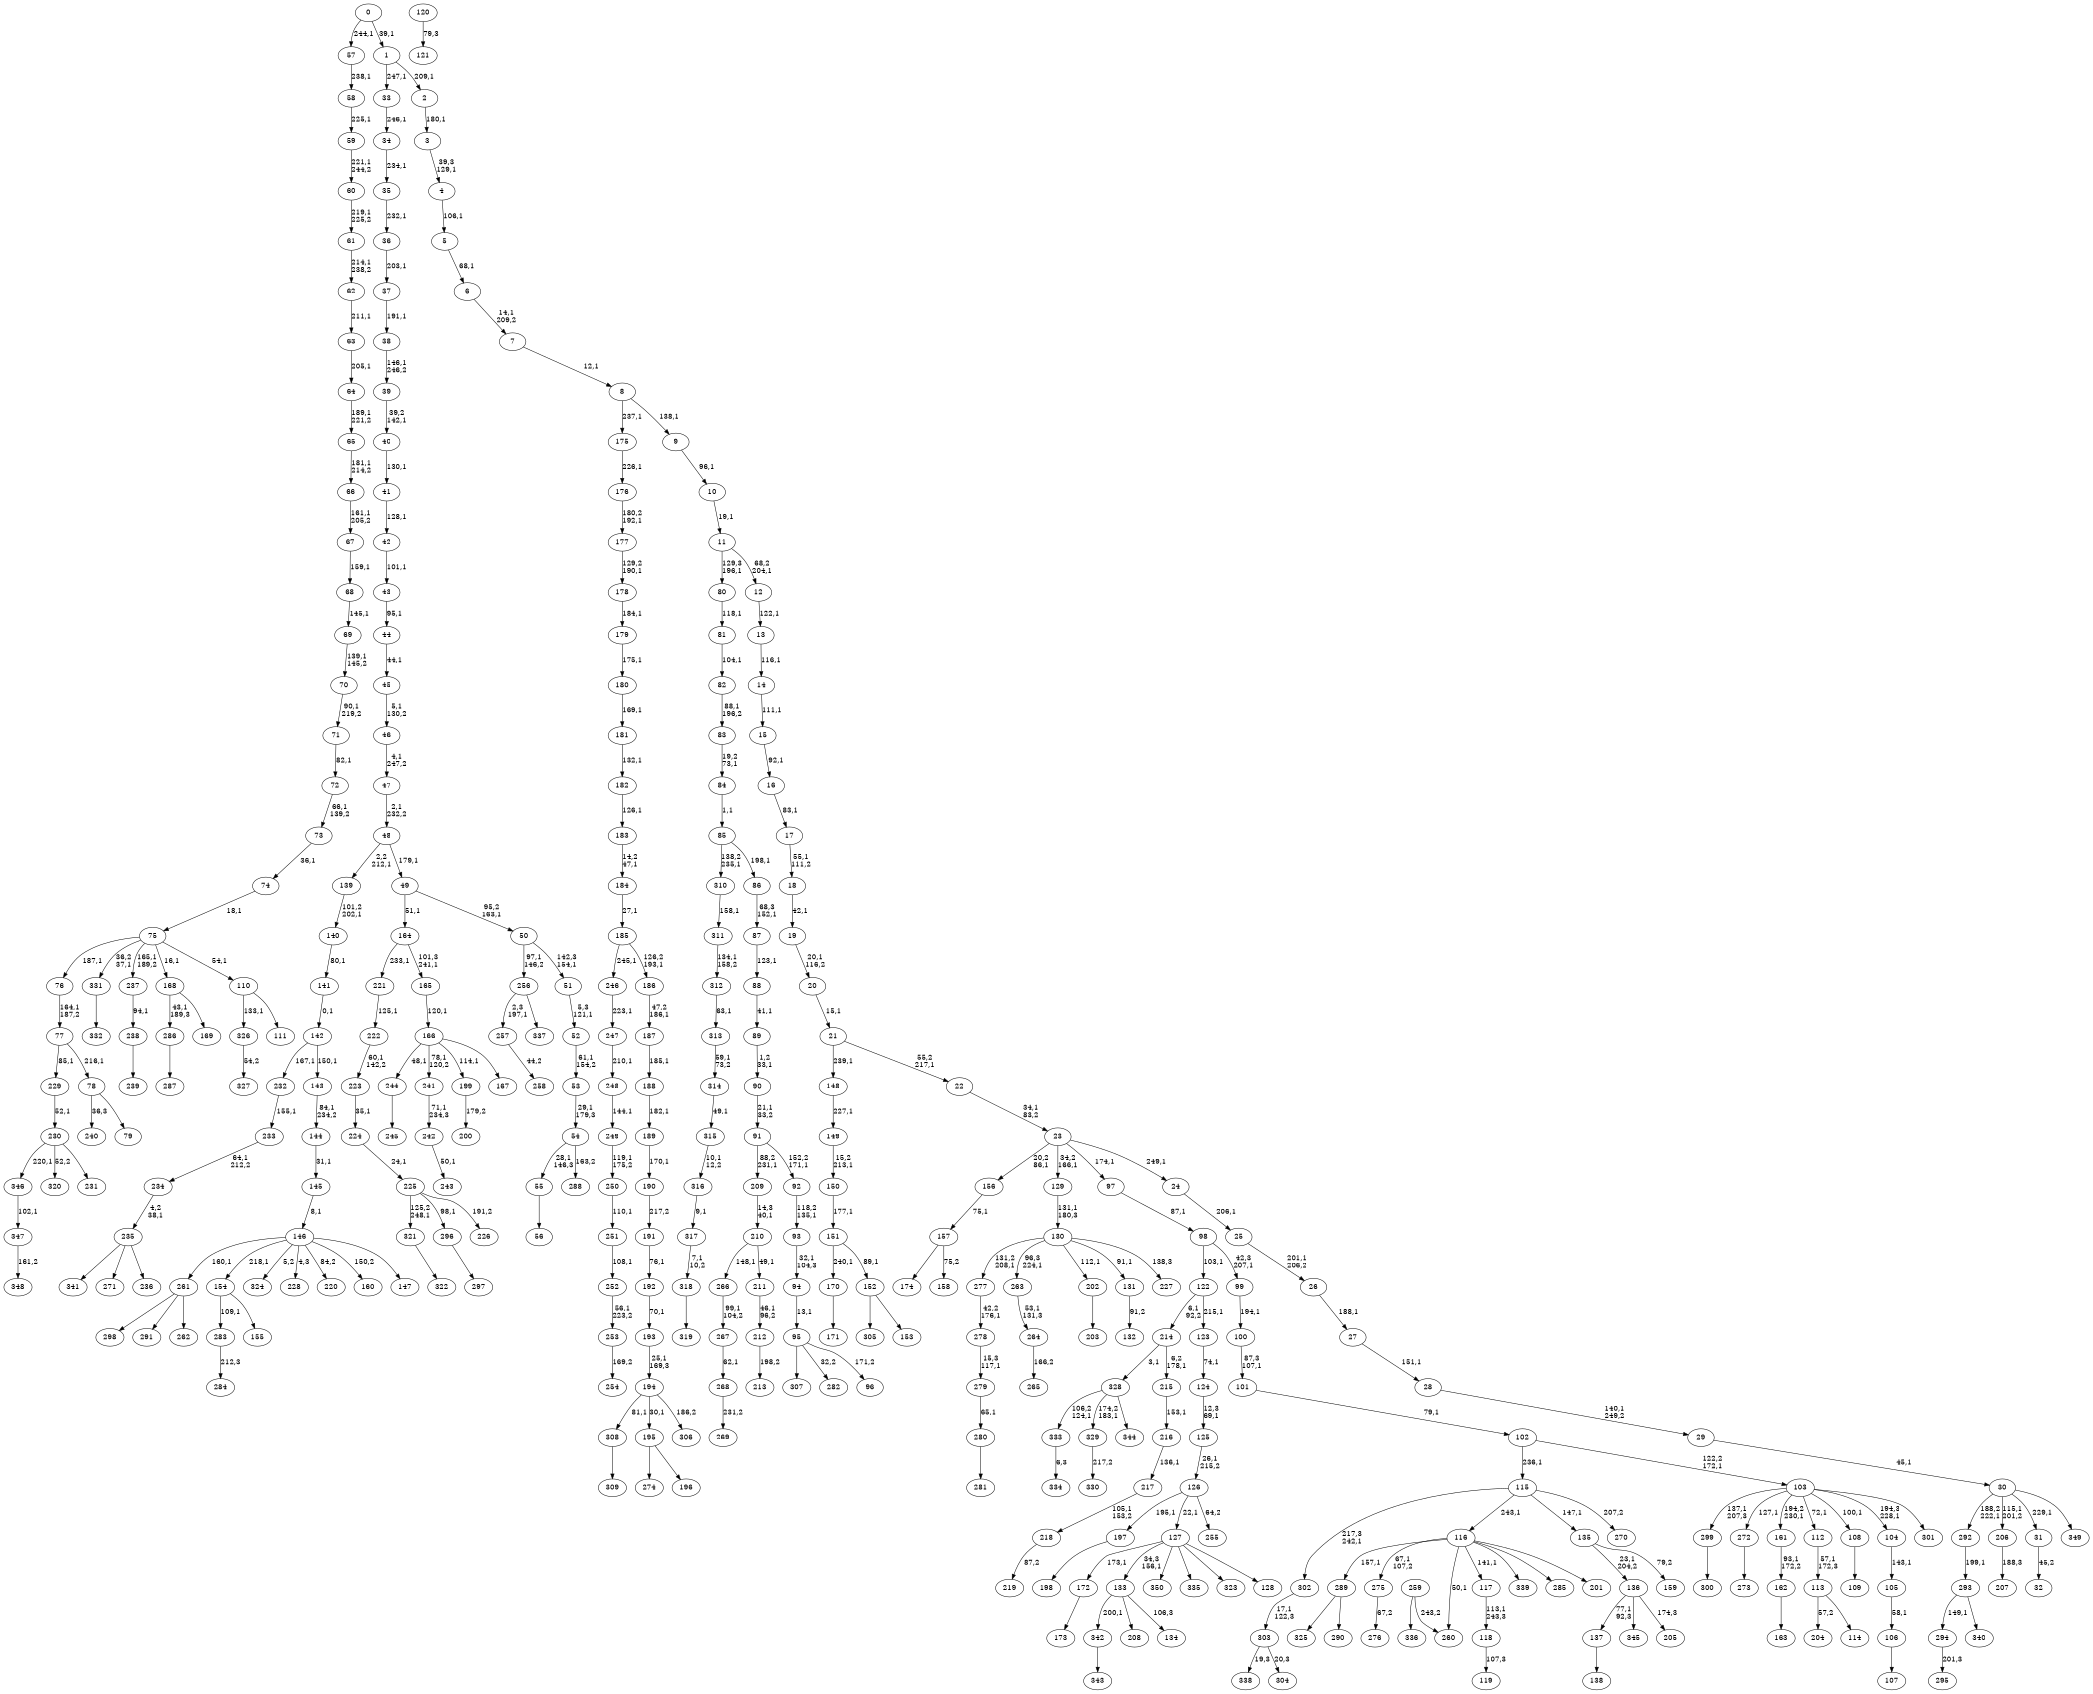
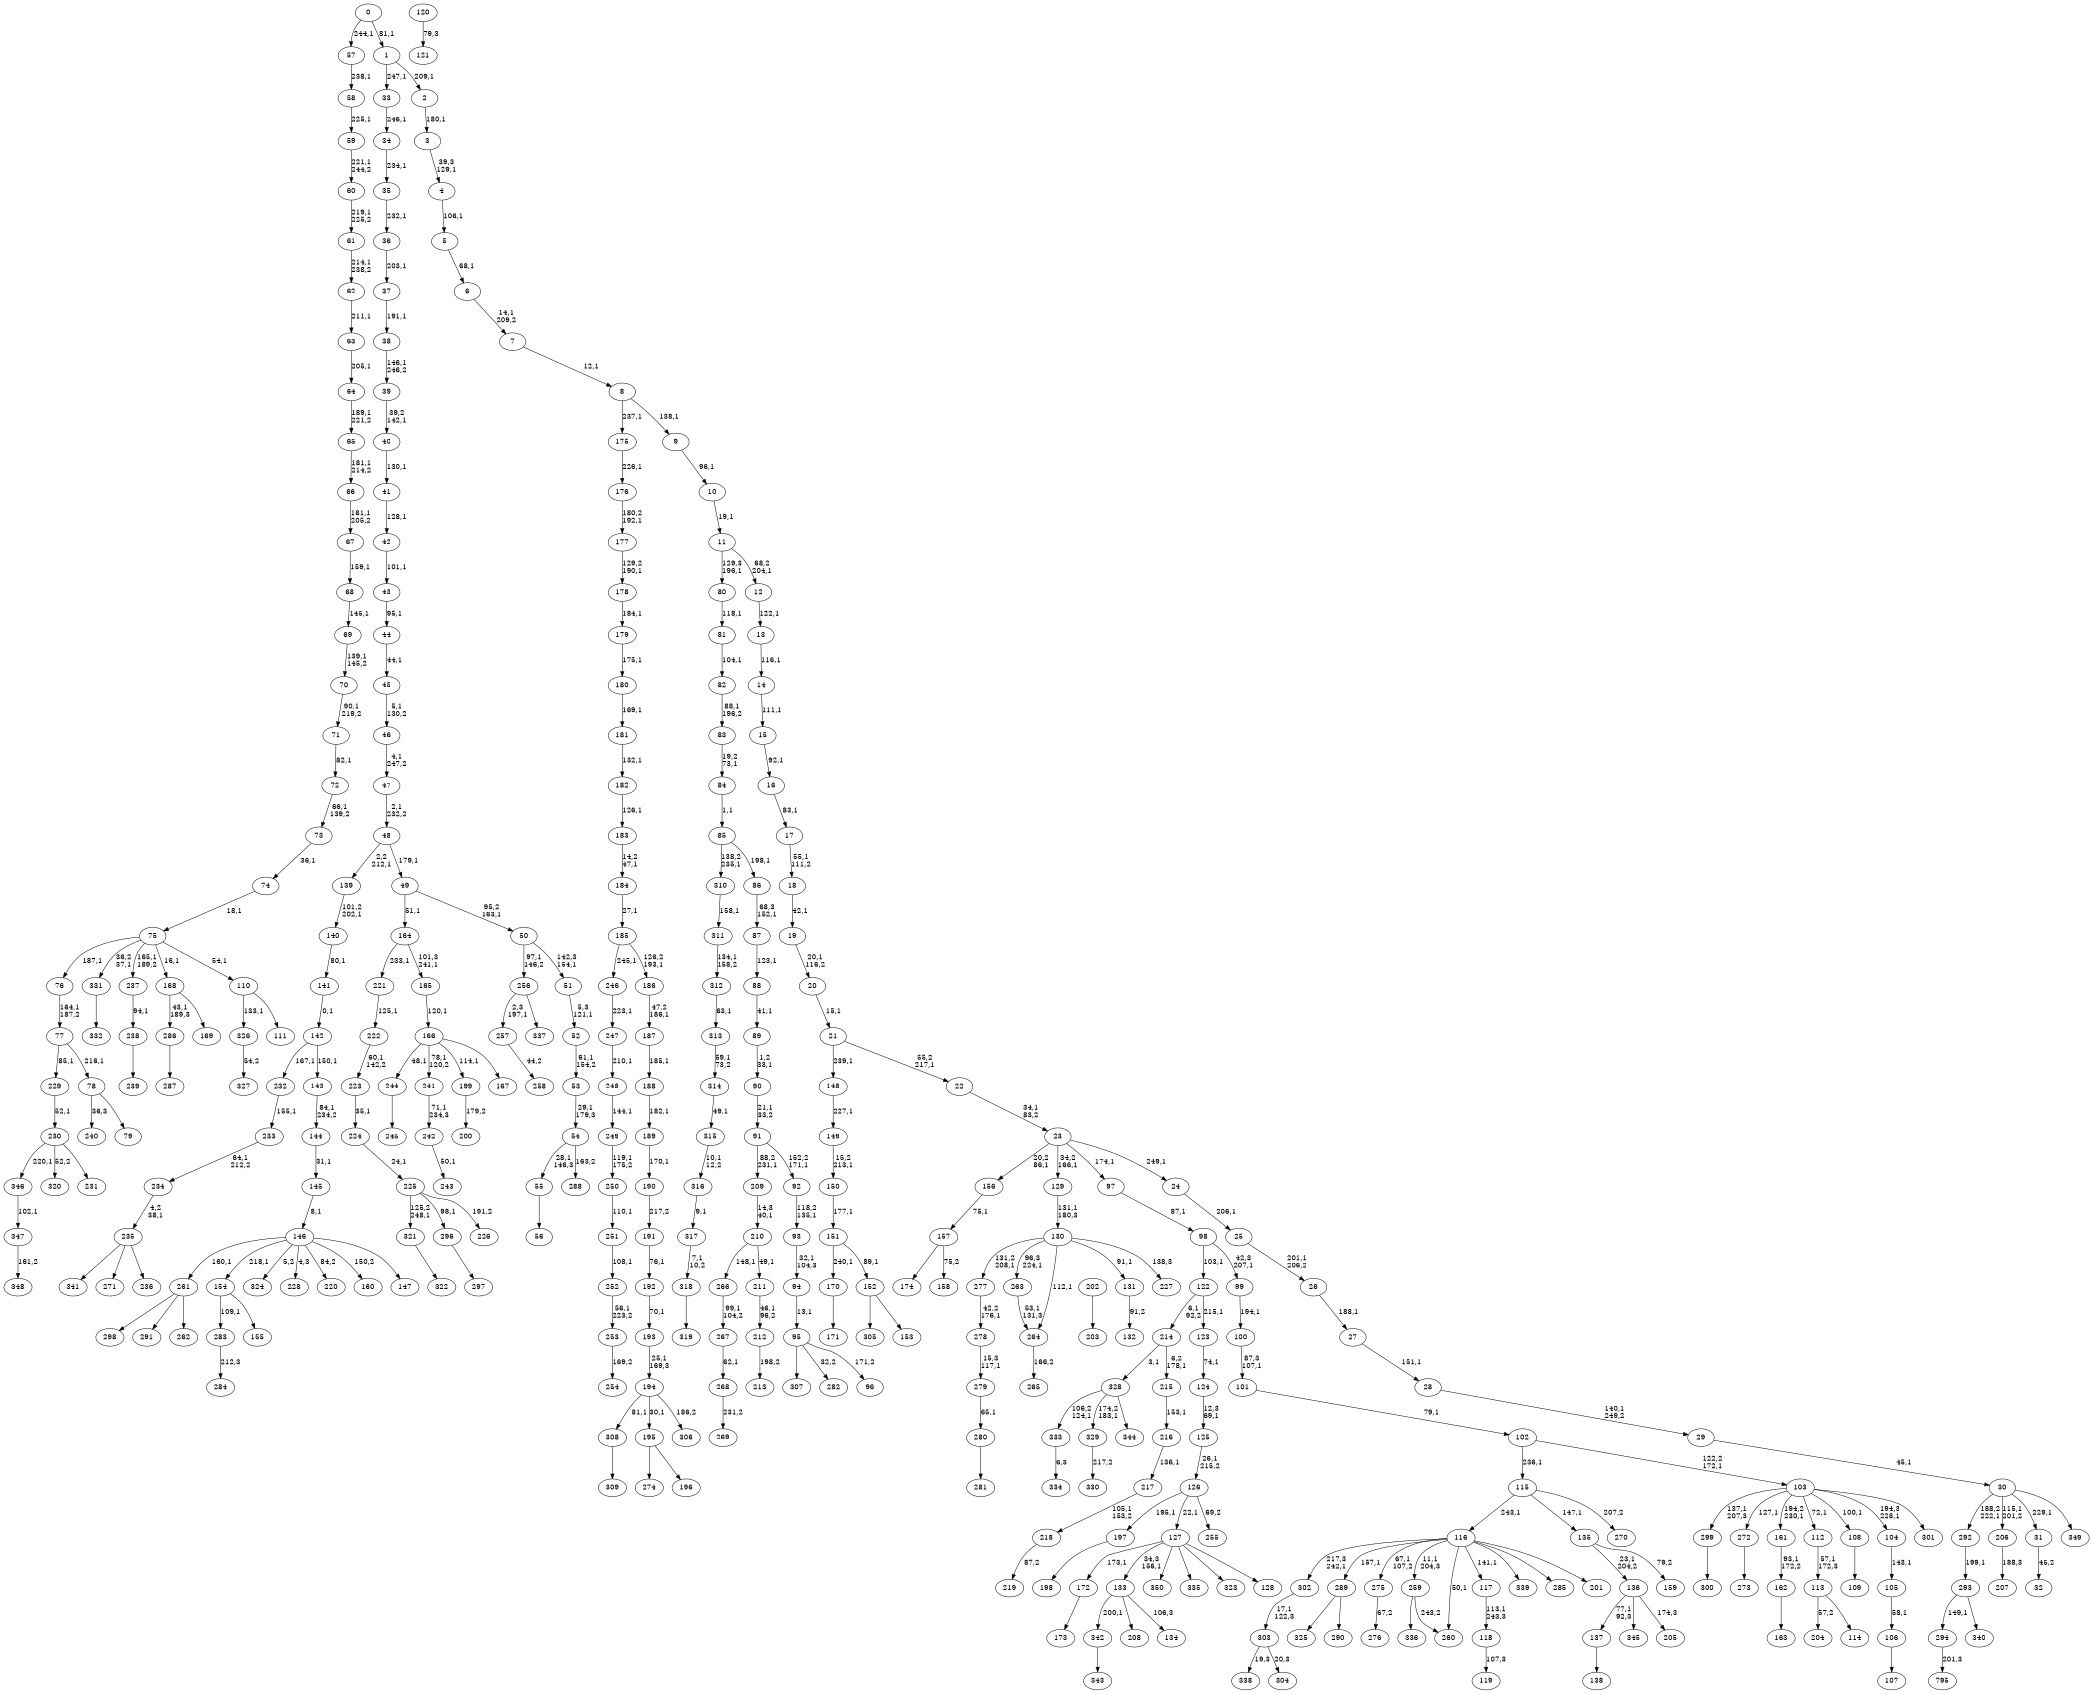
(387, 34) -> (387, 34)
(1074, 1260) -> (1051, 1286)
(1394, 1507) -> (1373, 1544)
(1213, 1513) -> (1213, 1513)
none -> (1424, 1551)
(1942, 1681) -> (1942, 1681)
